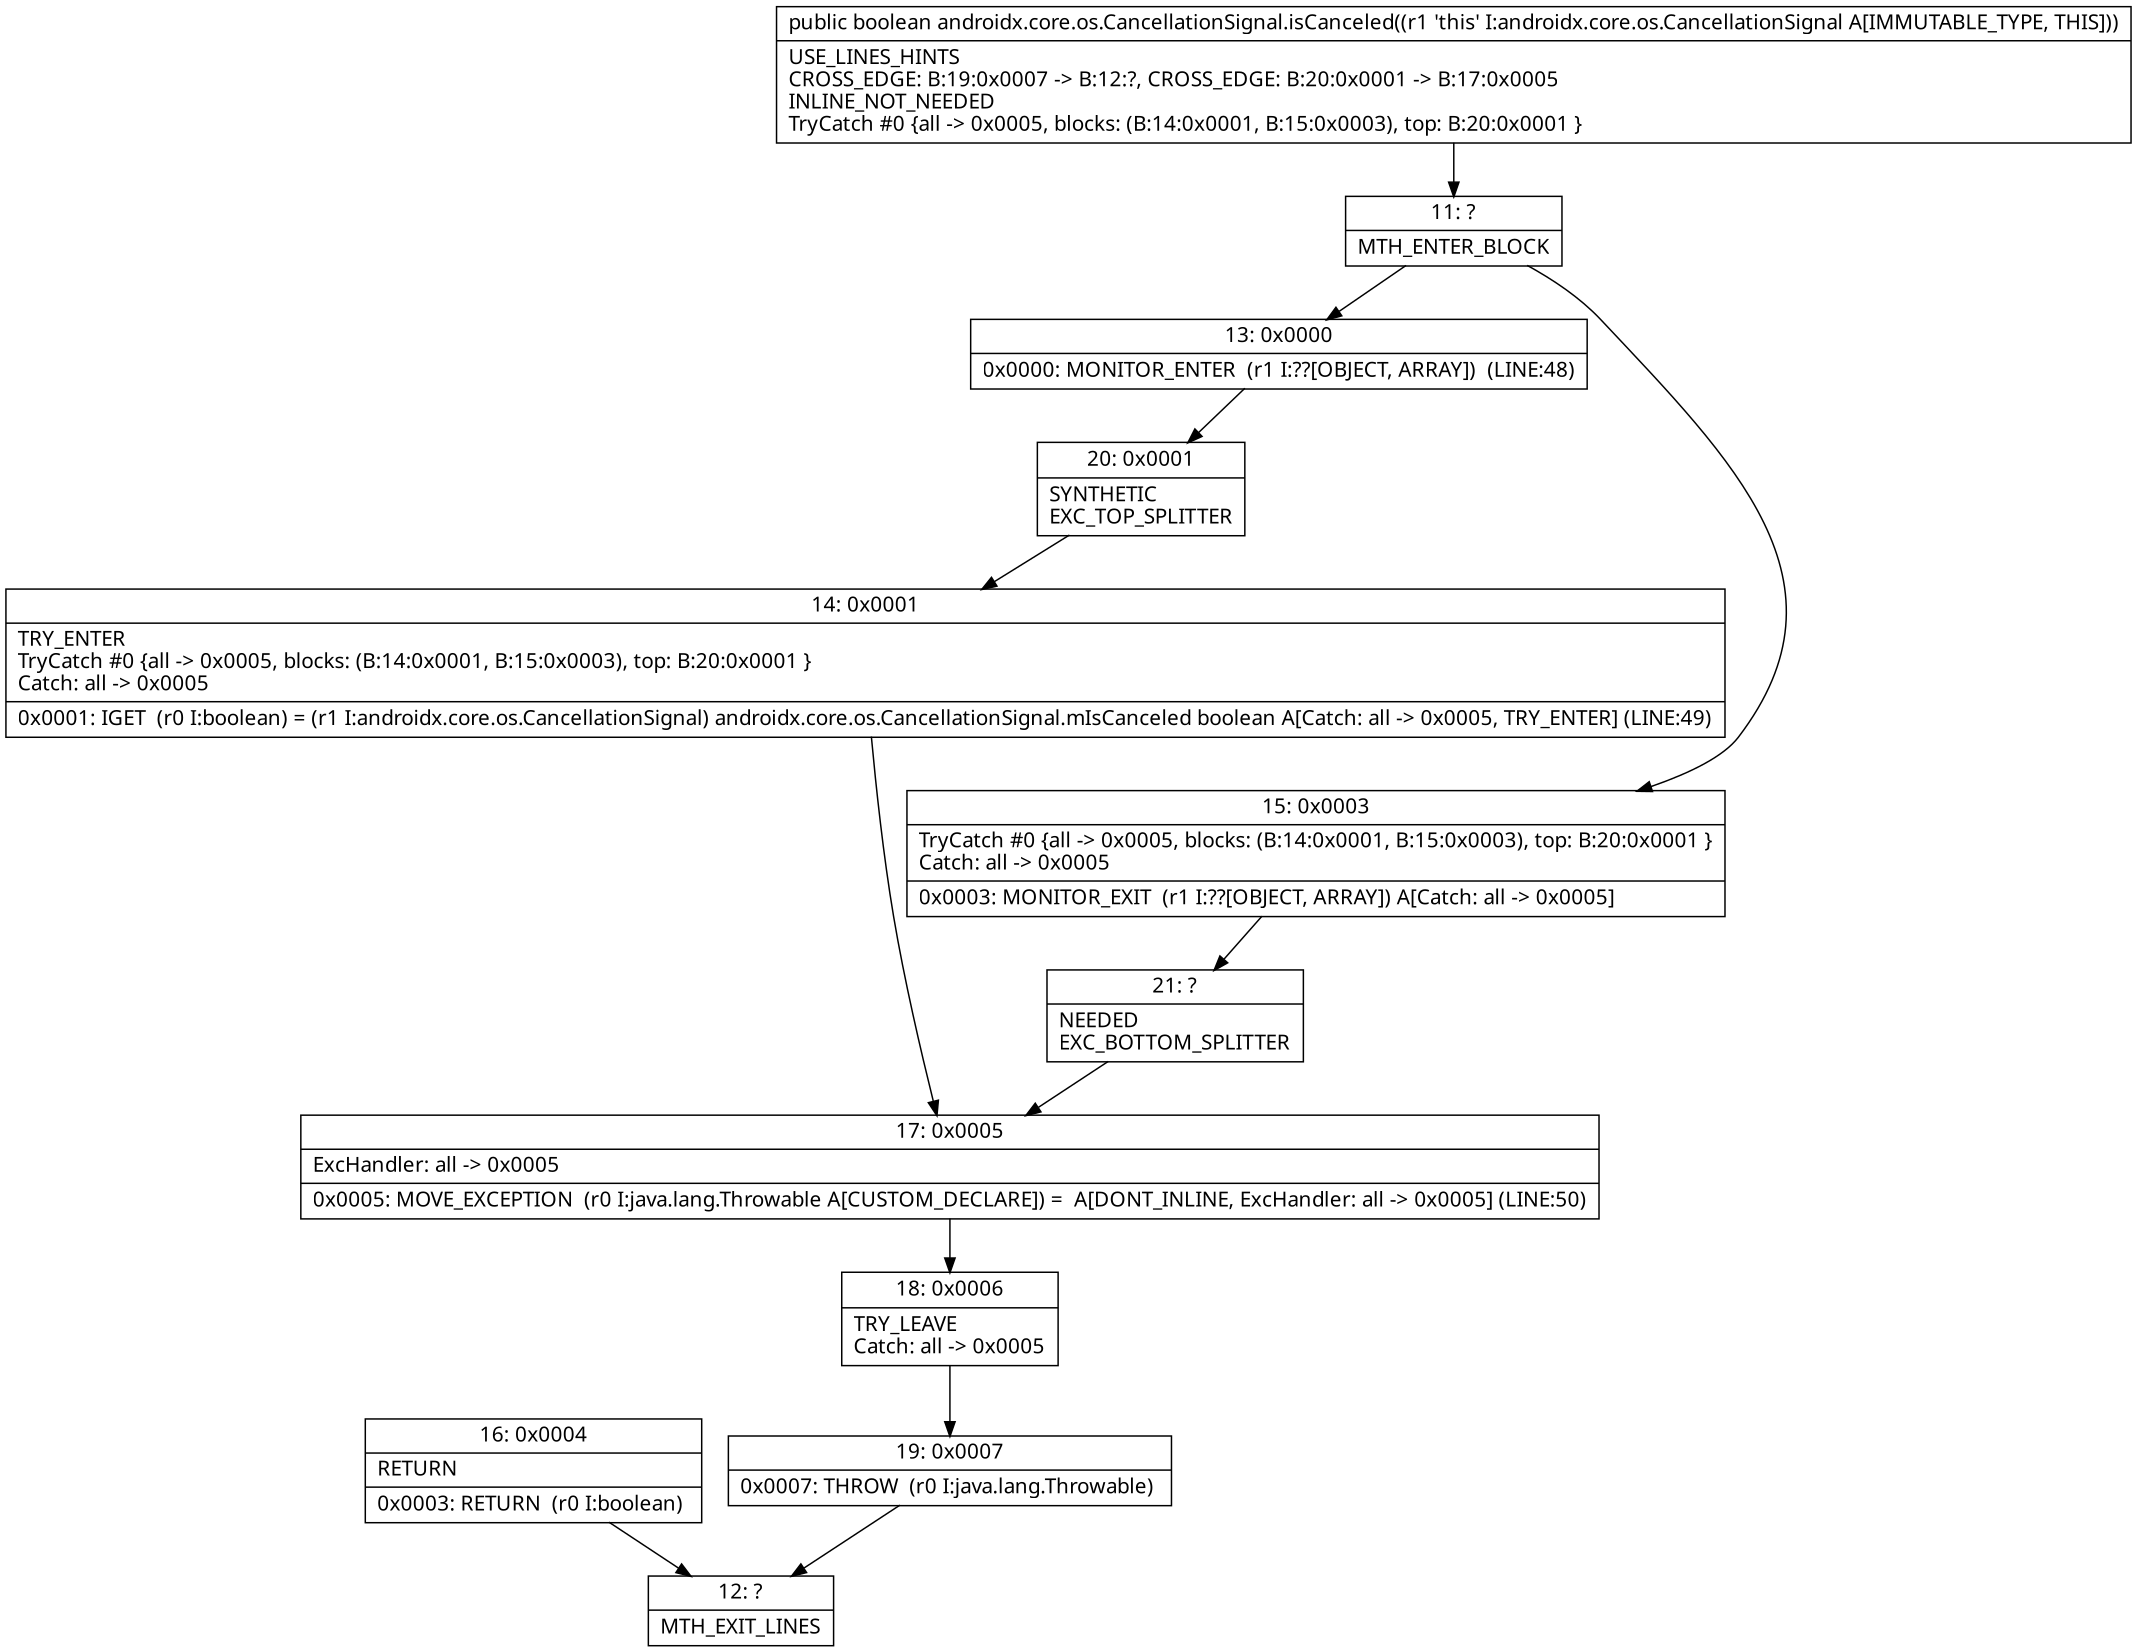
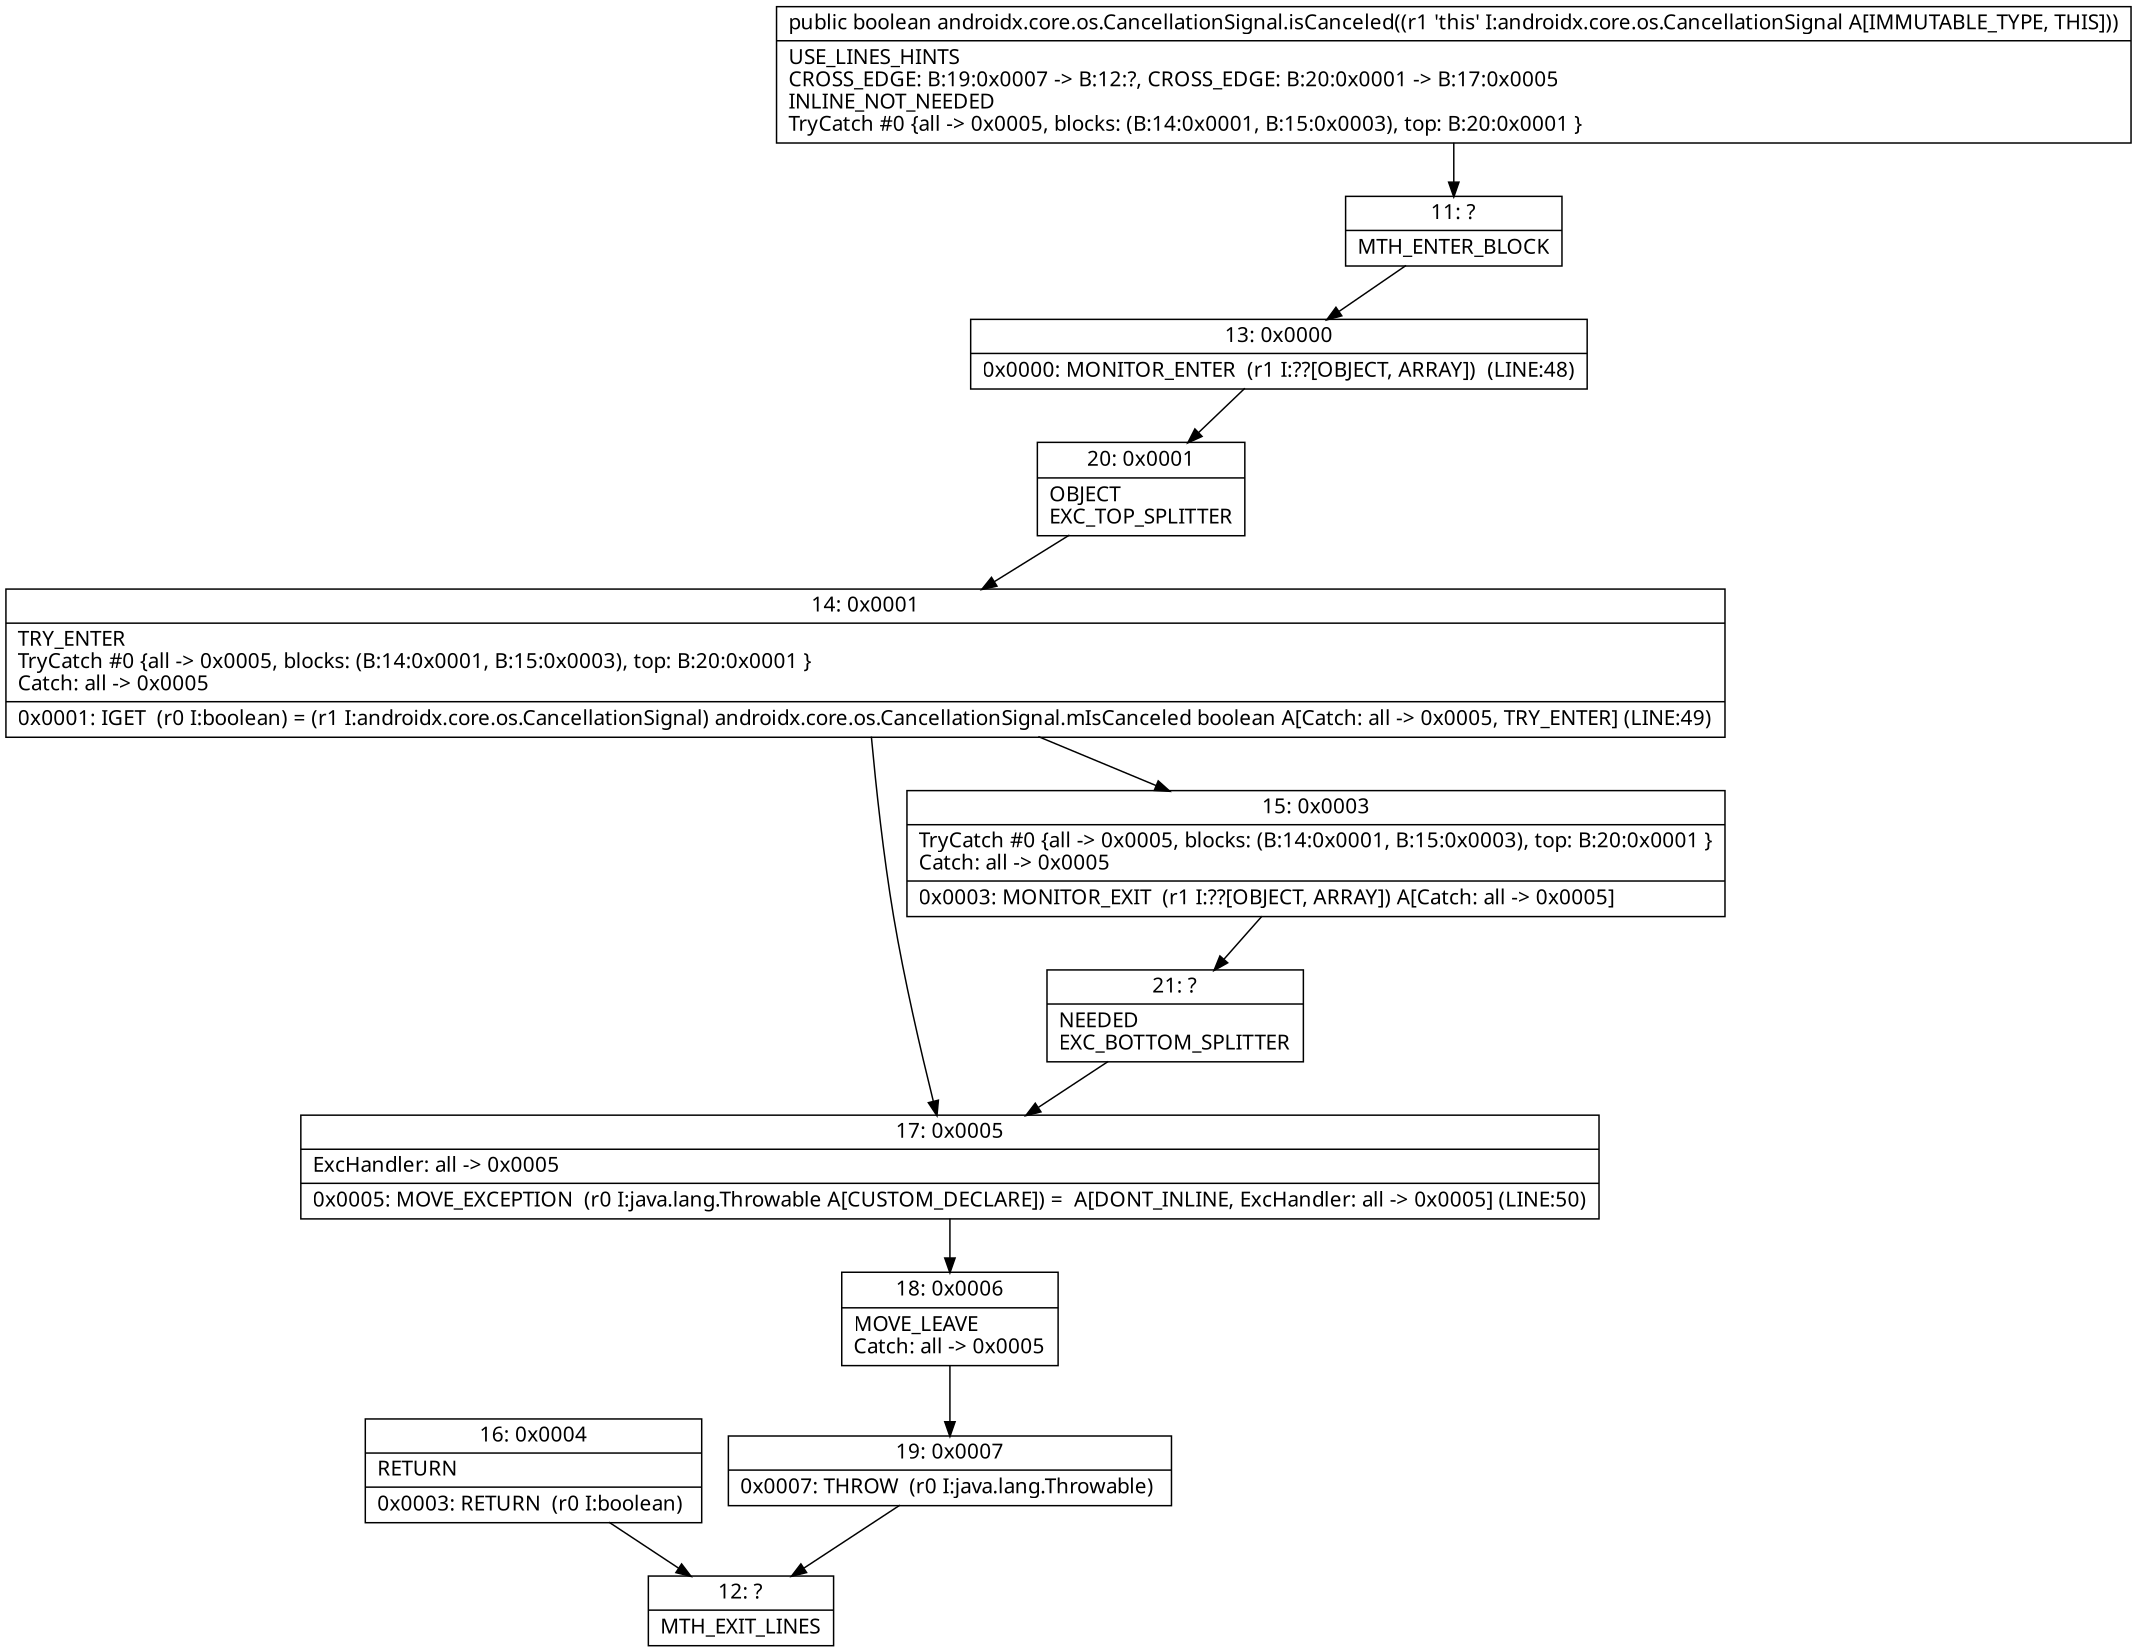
(1103, 495) -> (1086, 495)
(1758, 513) -> (1097, 761)
(905, 1325) -> (917, 1325)
